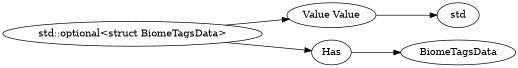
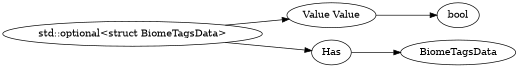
(458, 15) -> (458, 15)
